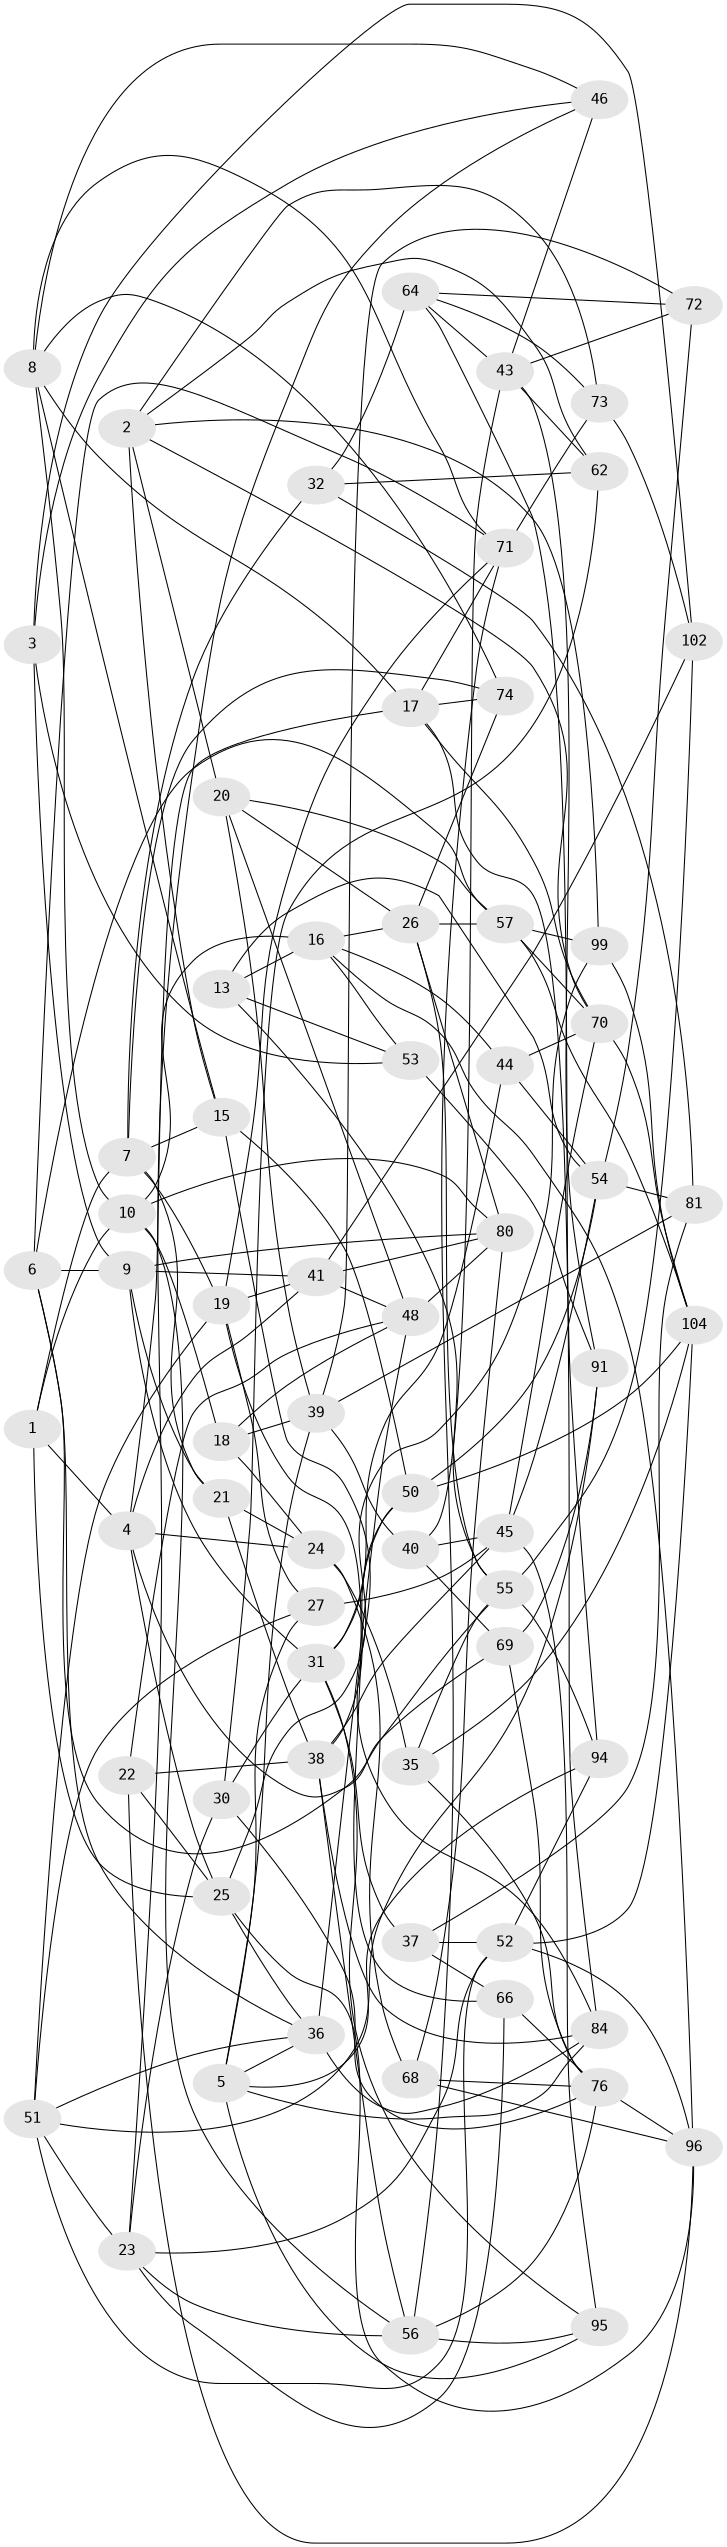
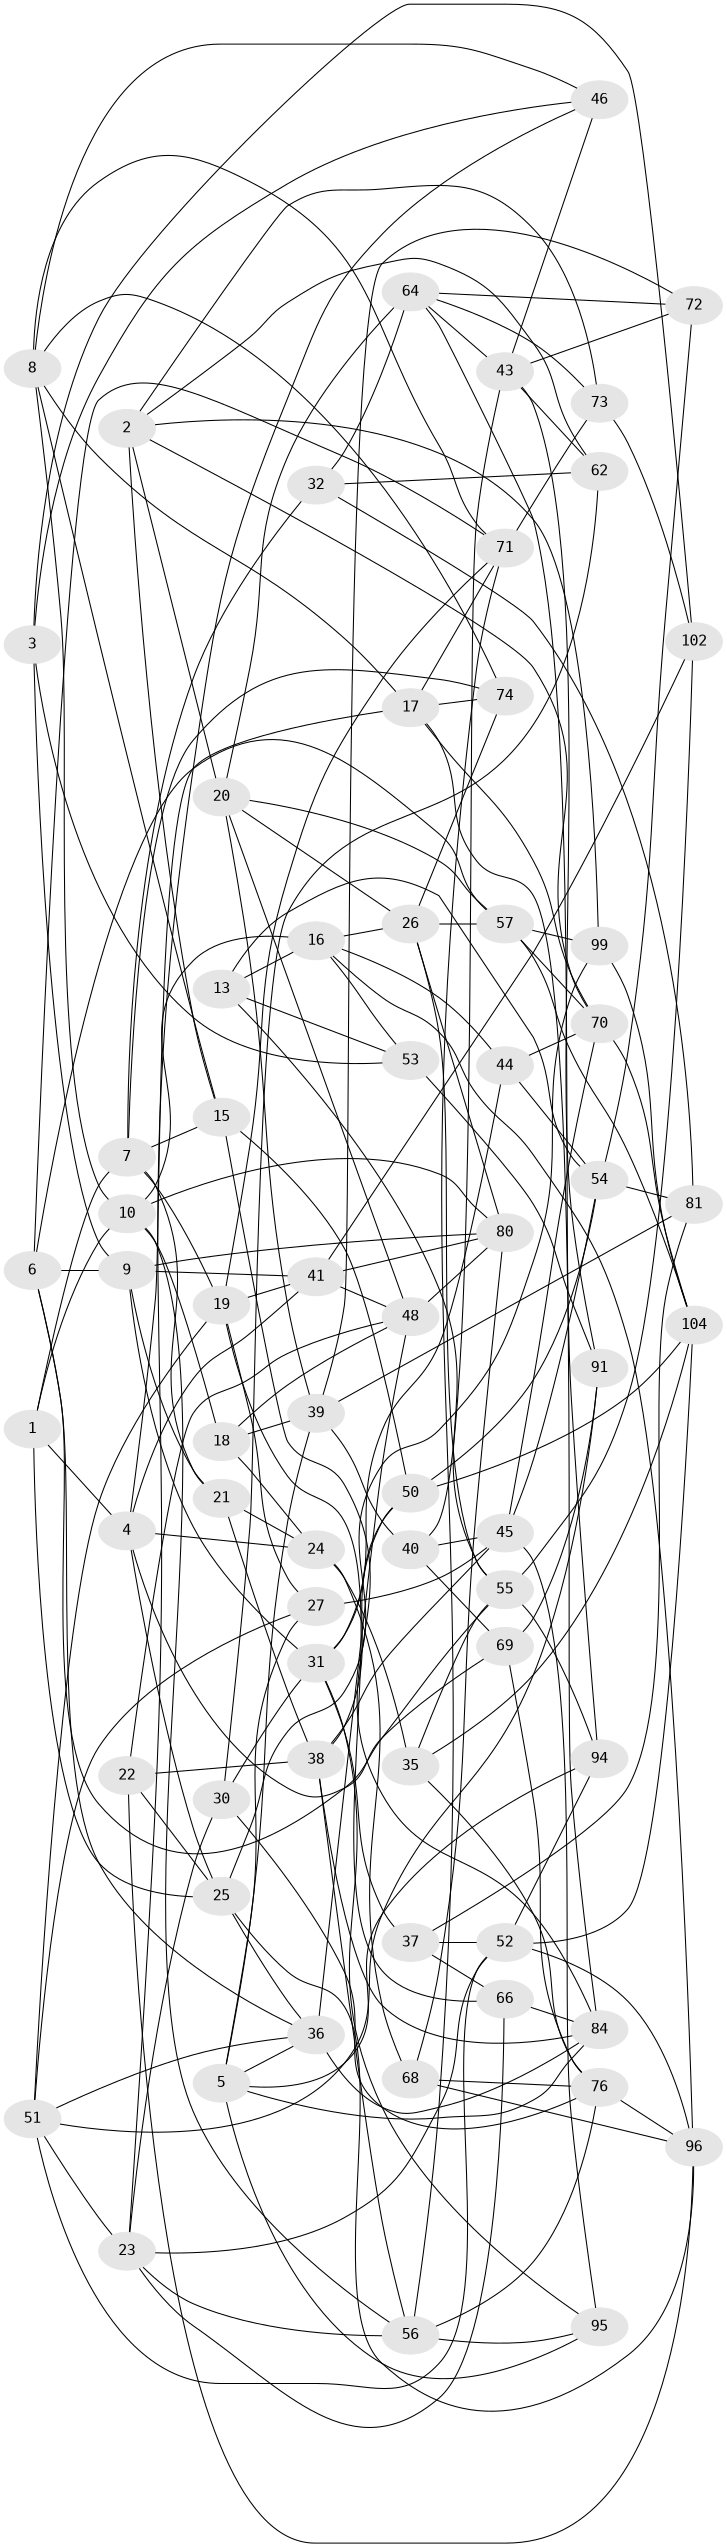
none -> (266, 525)
(555, 2046) -> (546, 2012)
